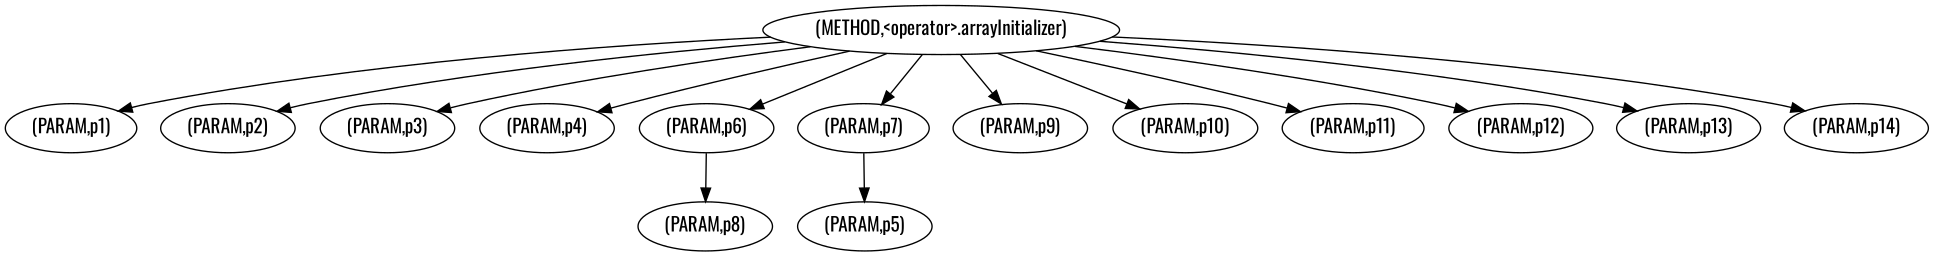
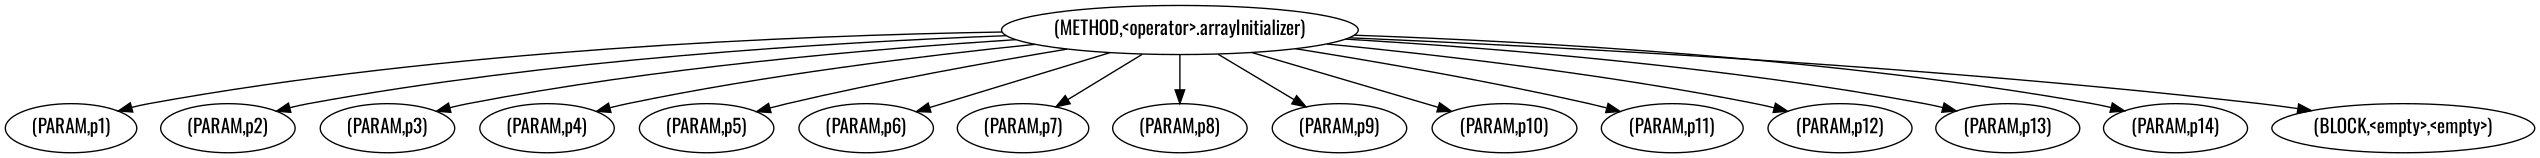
none -> (2403, 128)
(706, 171) -> (1180, 72)
(864, 171) -> (918, 76)
